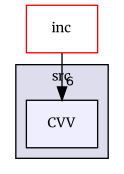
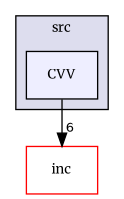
(62, 73) -> (62, 118)
